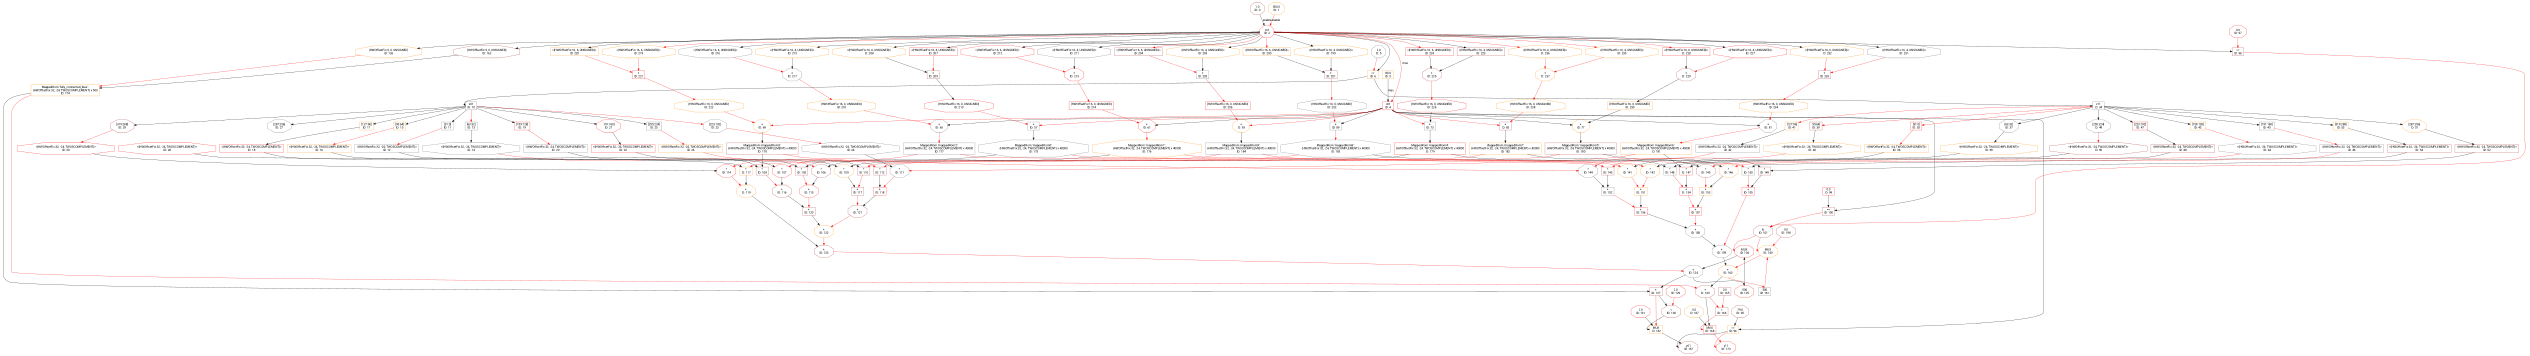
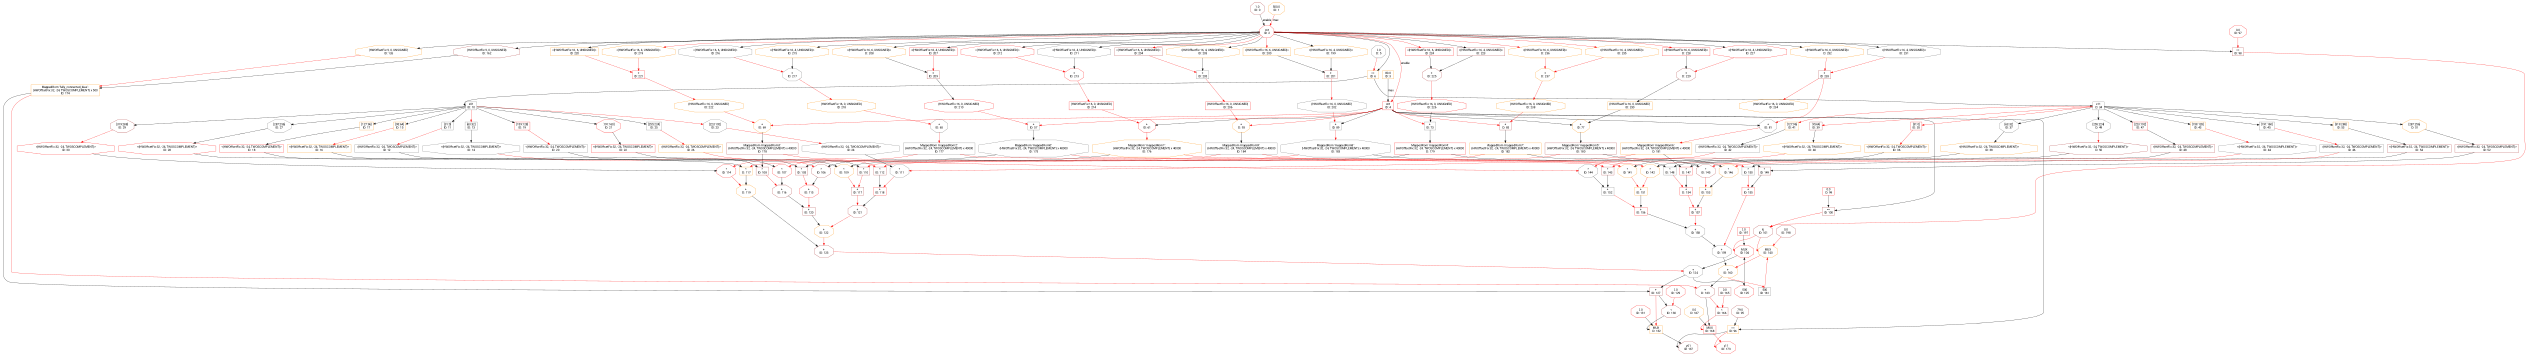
(1276, 20) -> (1276, 20)
(1405, 63) -> (1405, 63)
(1771, 115) -> (1811, 111)
(1166, 118) -> none
none -> (232, 136)
(851, 181) -> (851, 181)
none -> (1744, 231)
